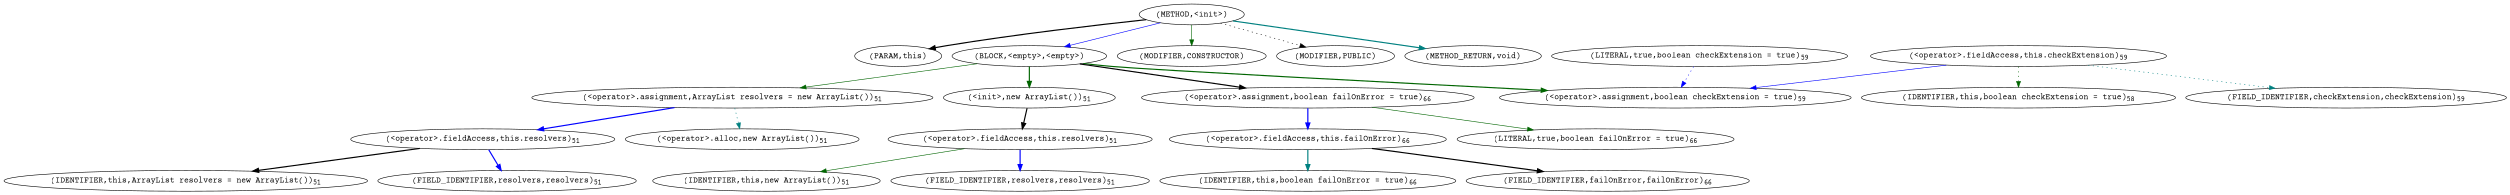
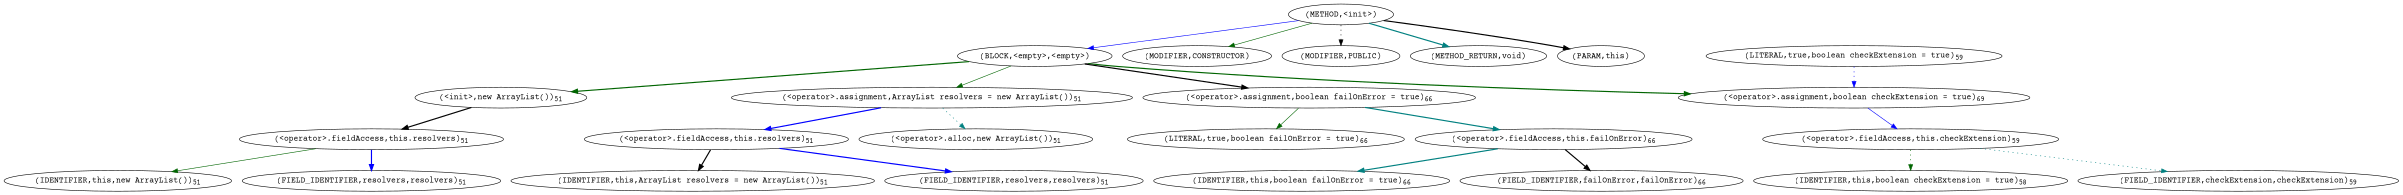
(1851, 76) -> (1880, 117)
(1802, 97) -> (1981, 97)
(1308, 116) -> (1429, 118)
